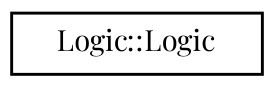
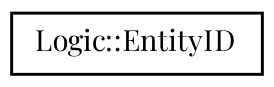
(137, 44) -> (137, 44)
